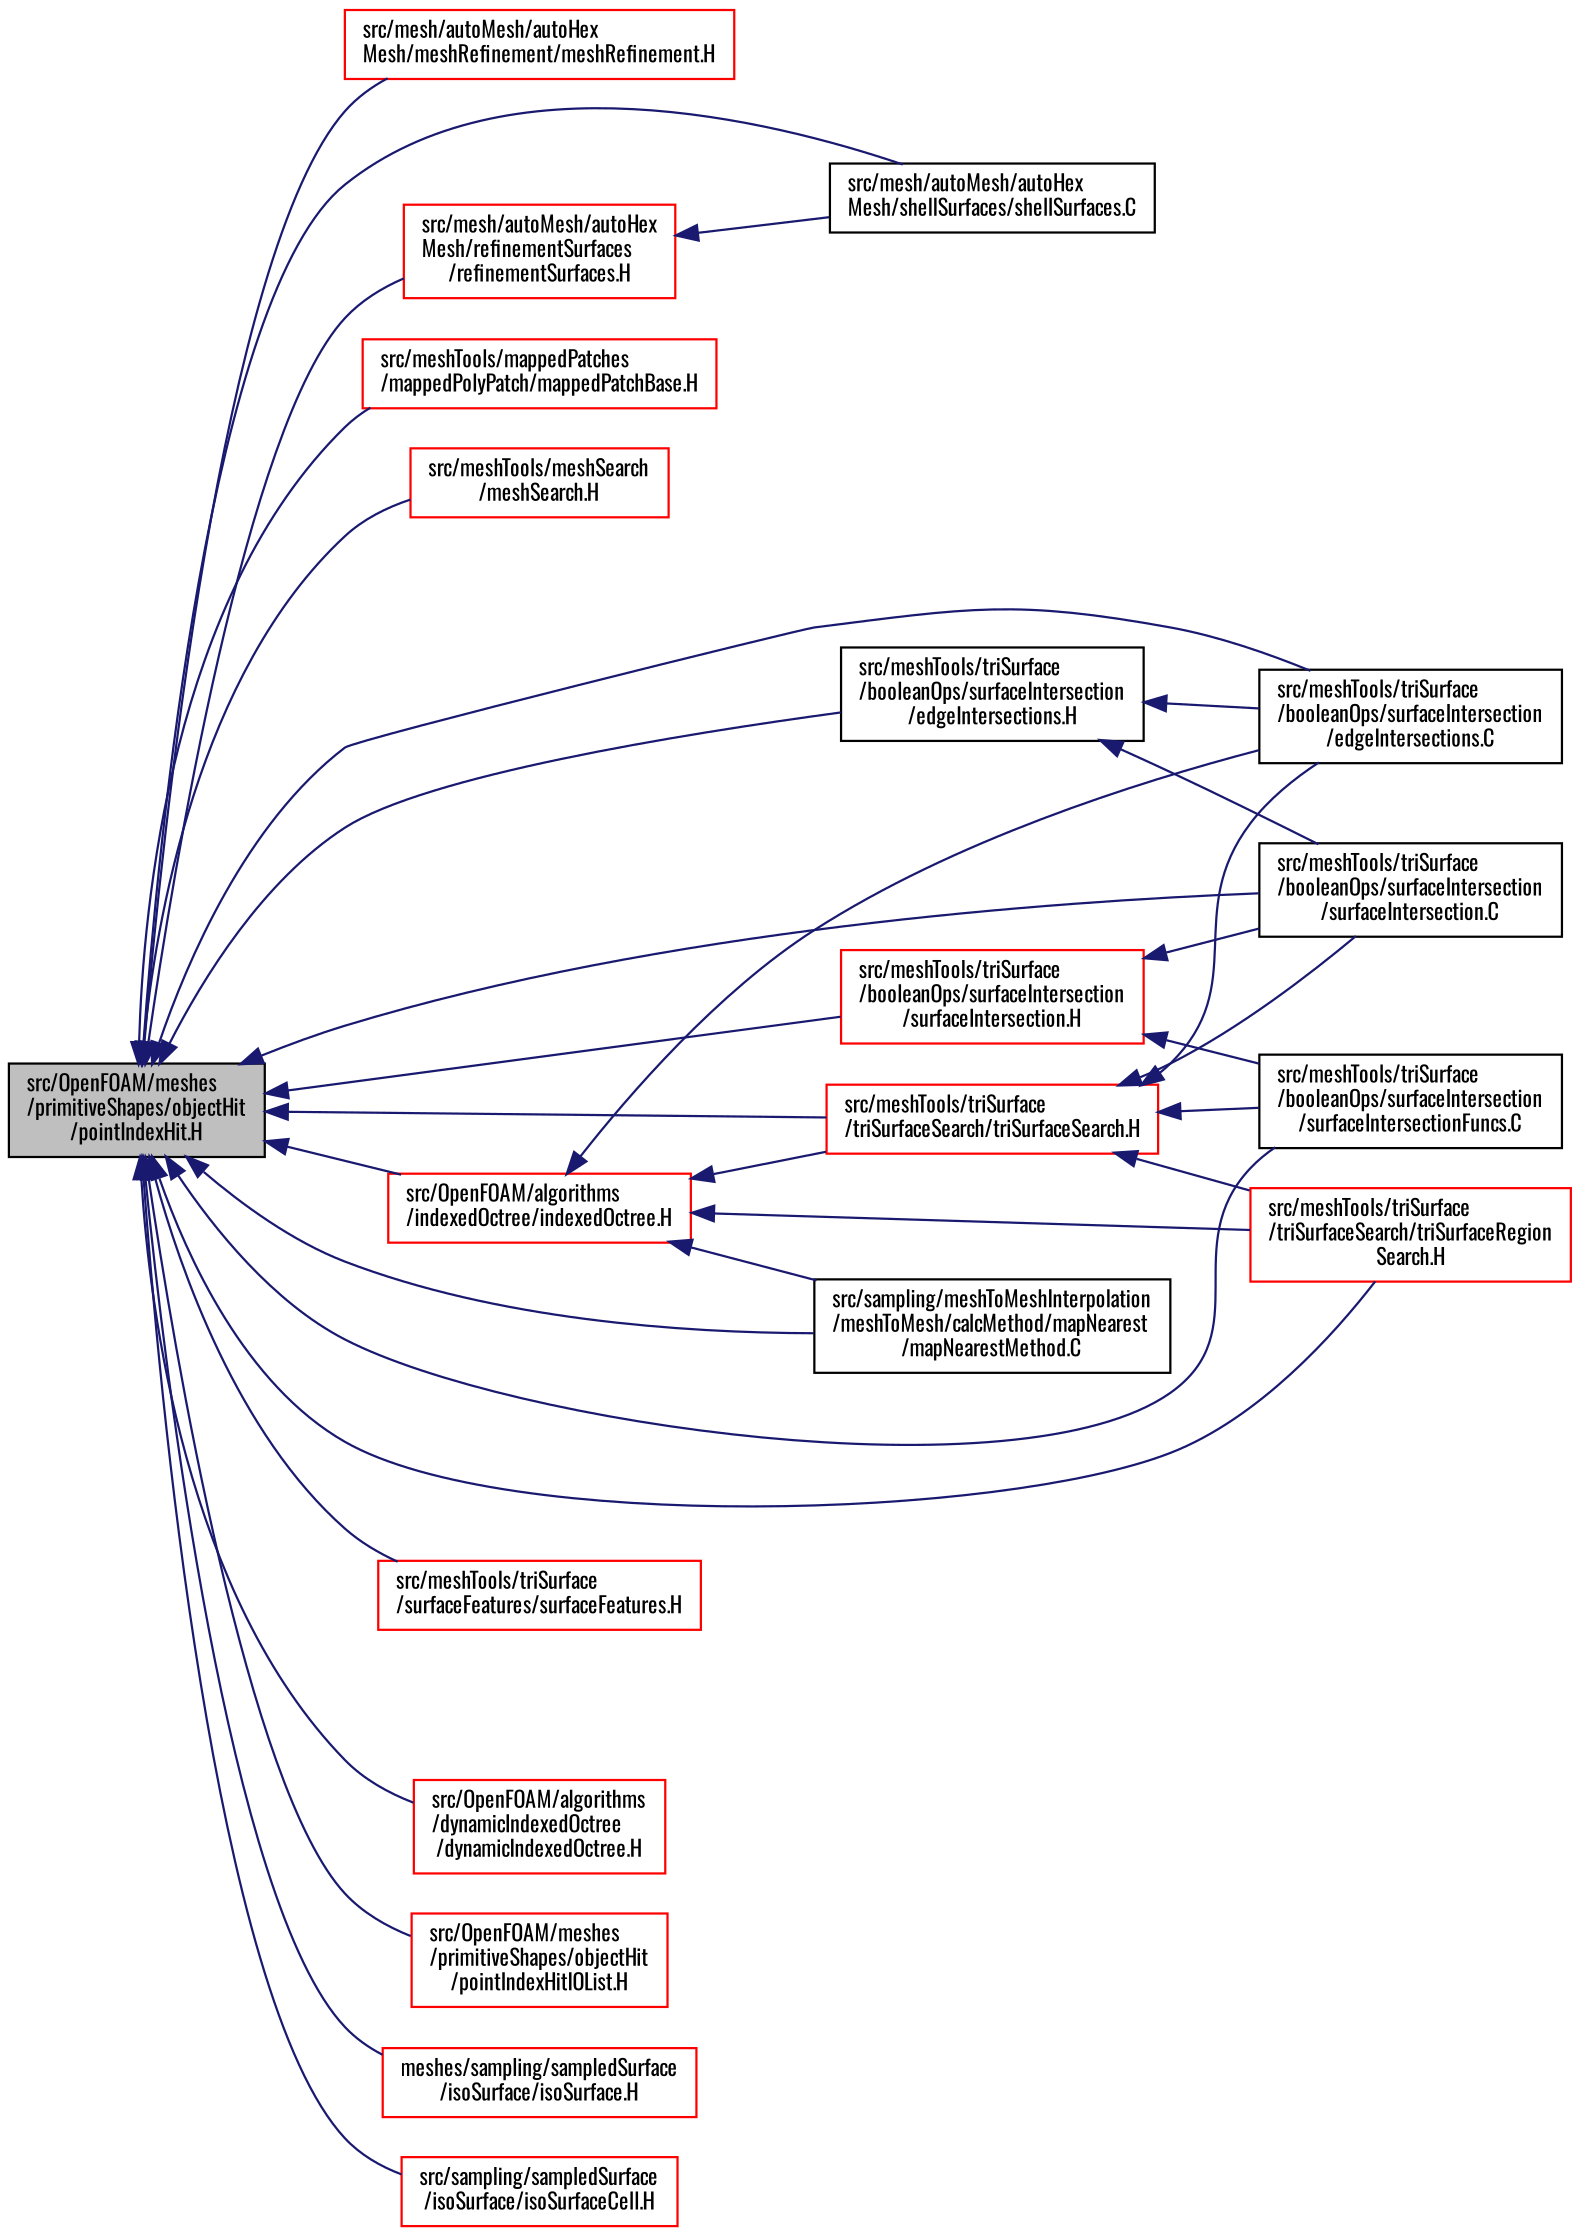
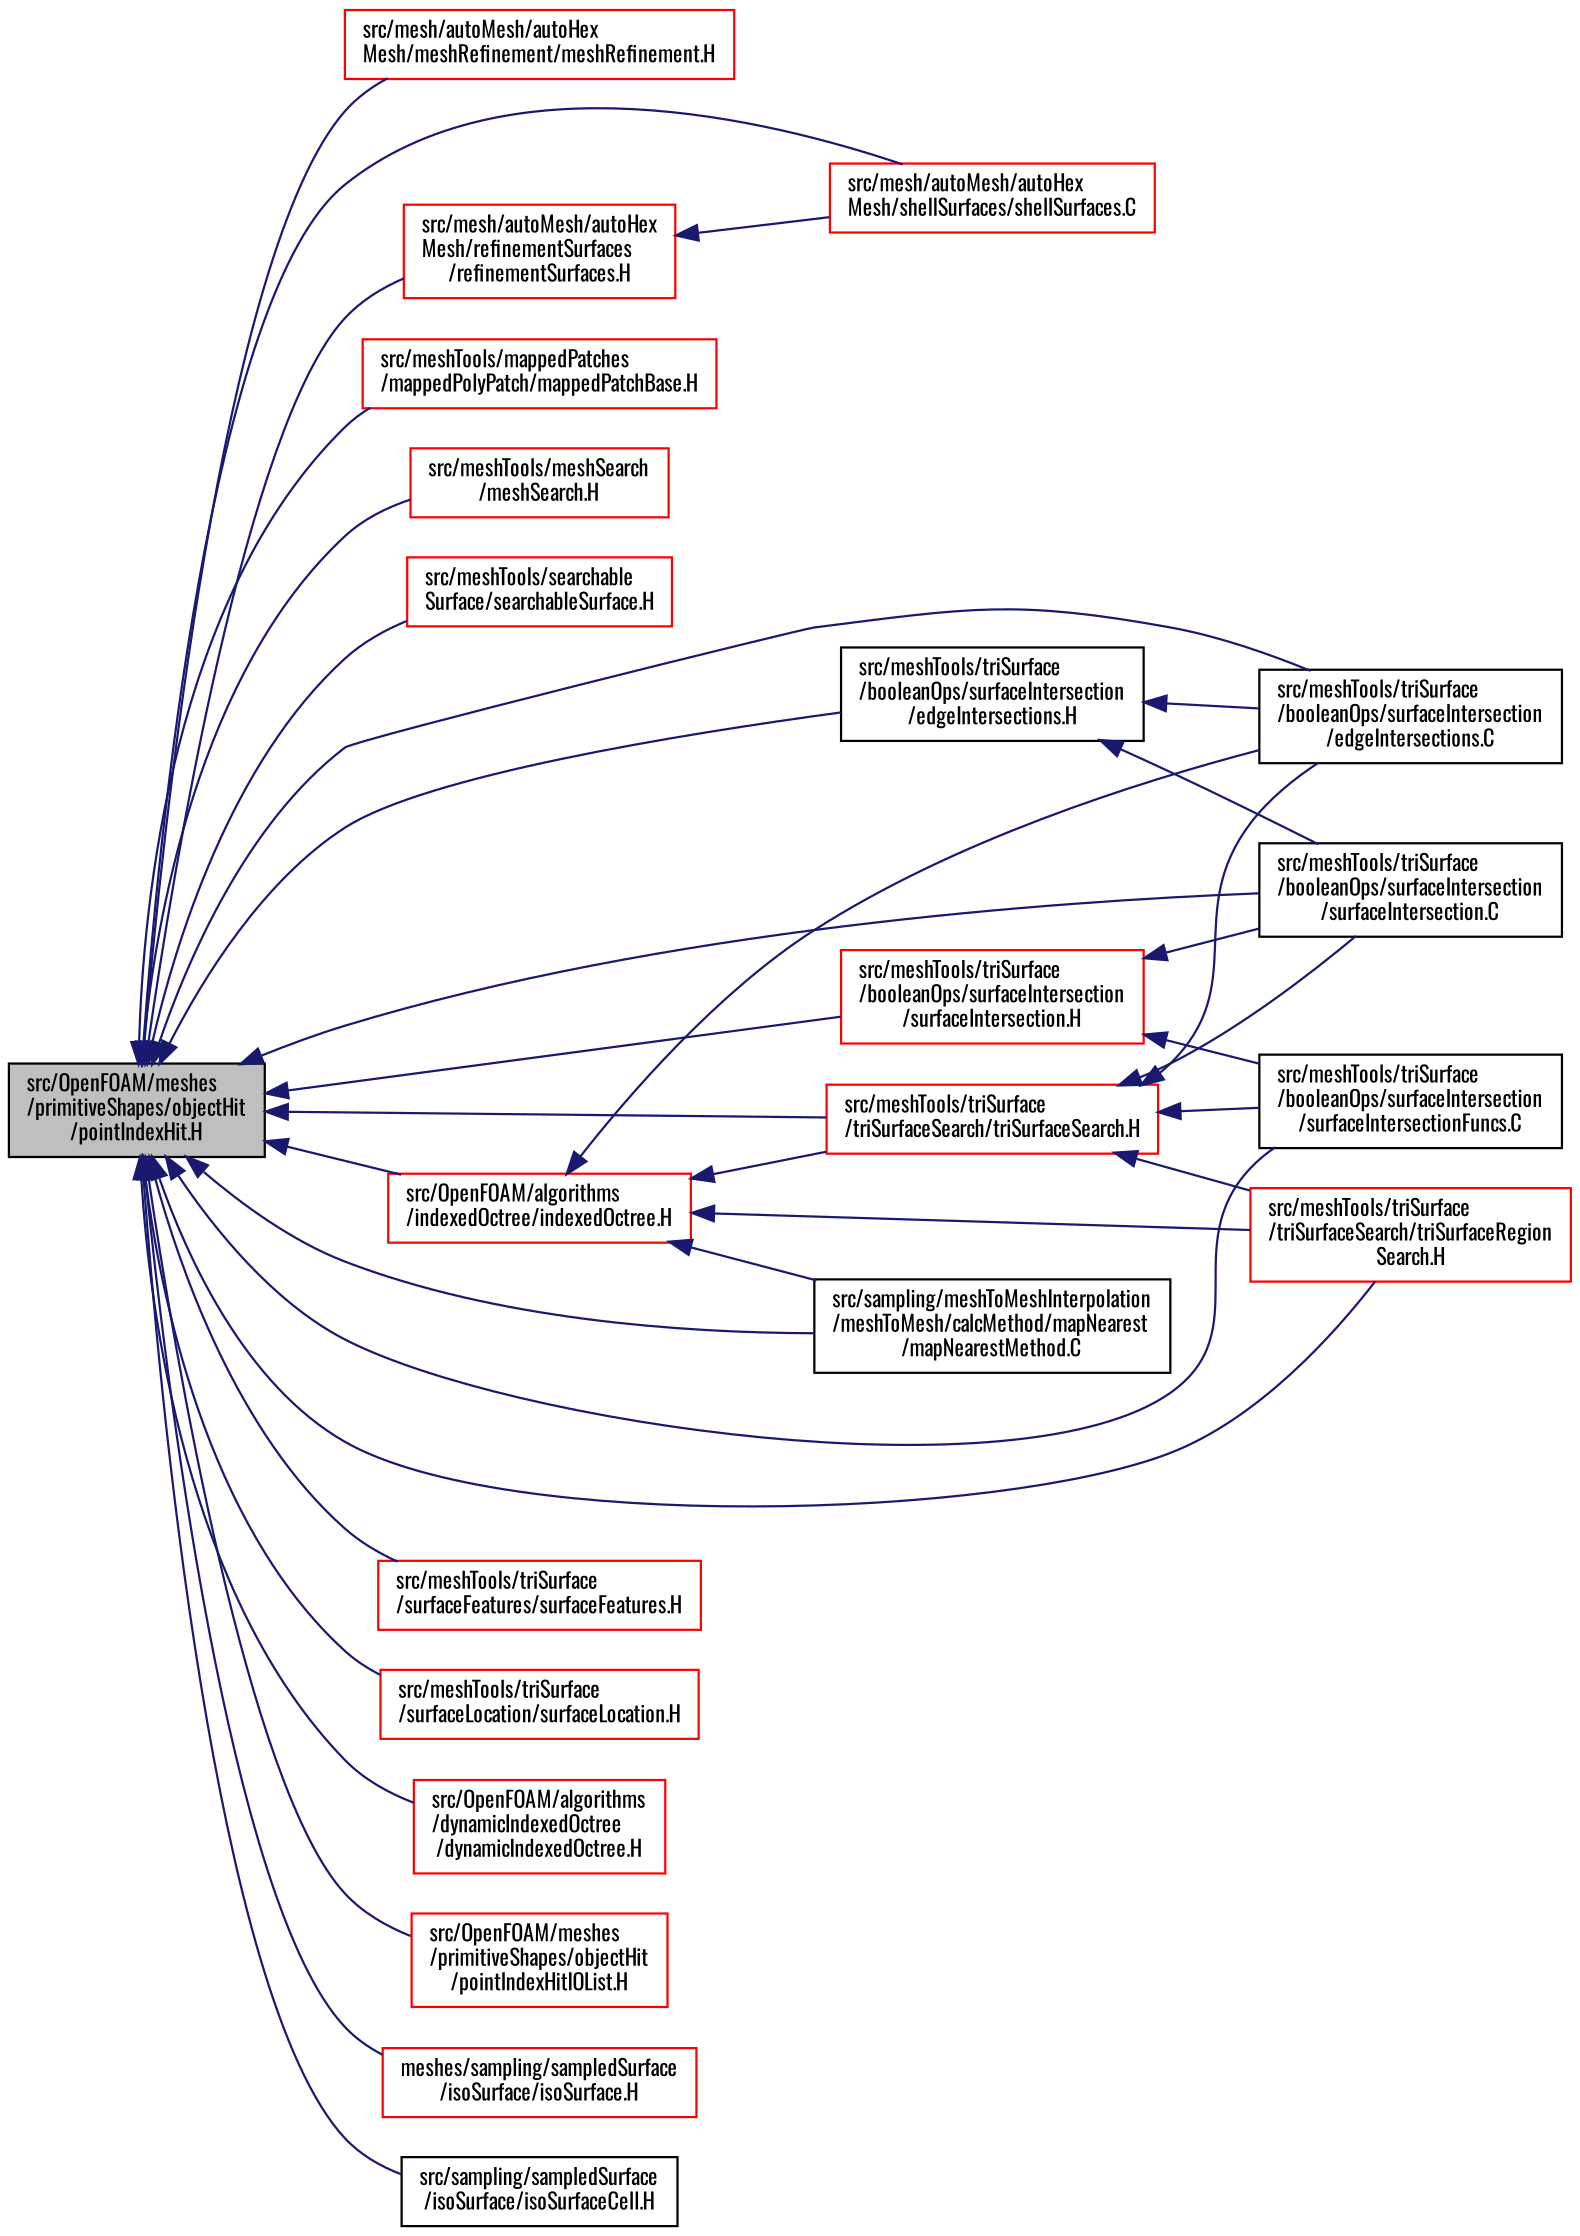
(992, 198) -> (992, 198)
none -> (540, 592)
none -> (540, 1704)
(540, 2192) -> (540, 2192)
